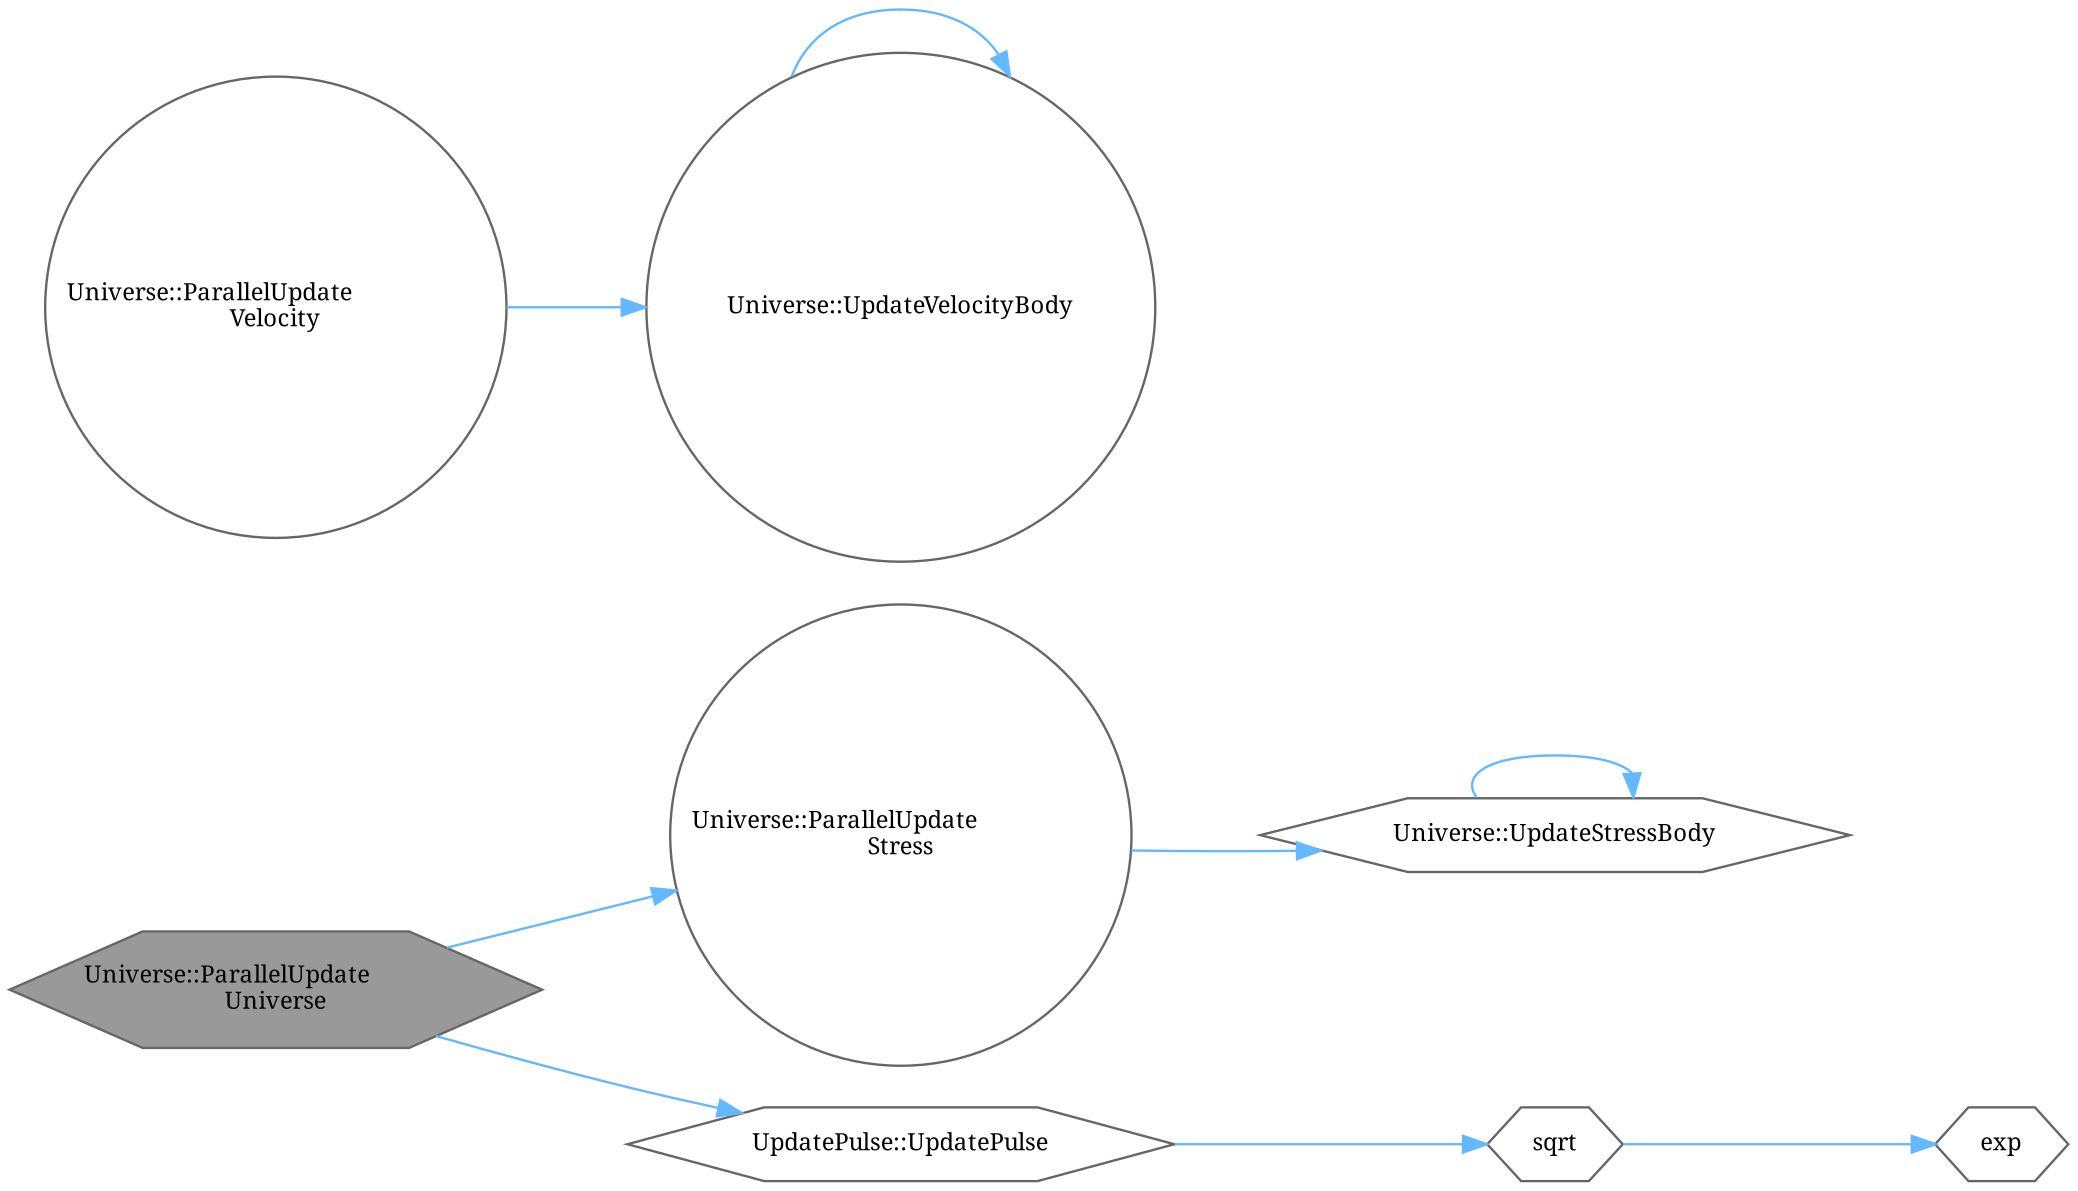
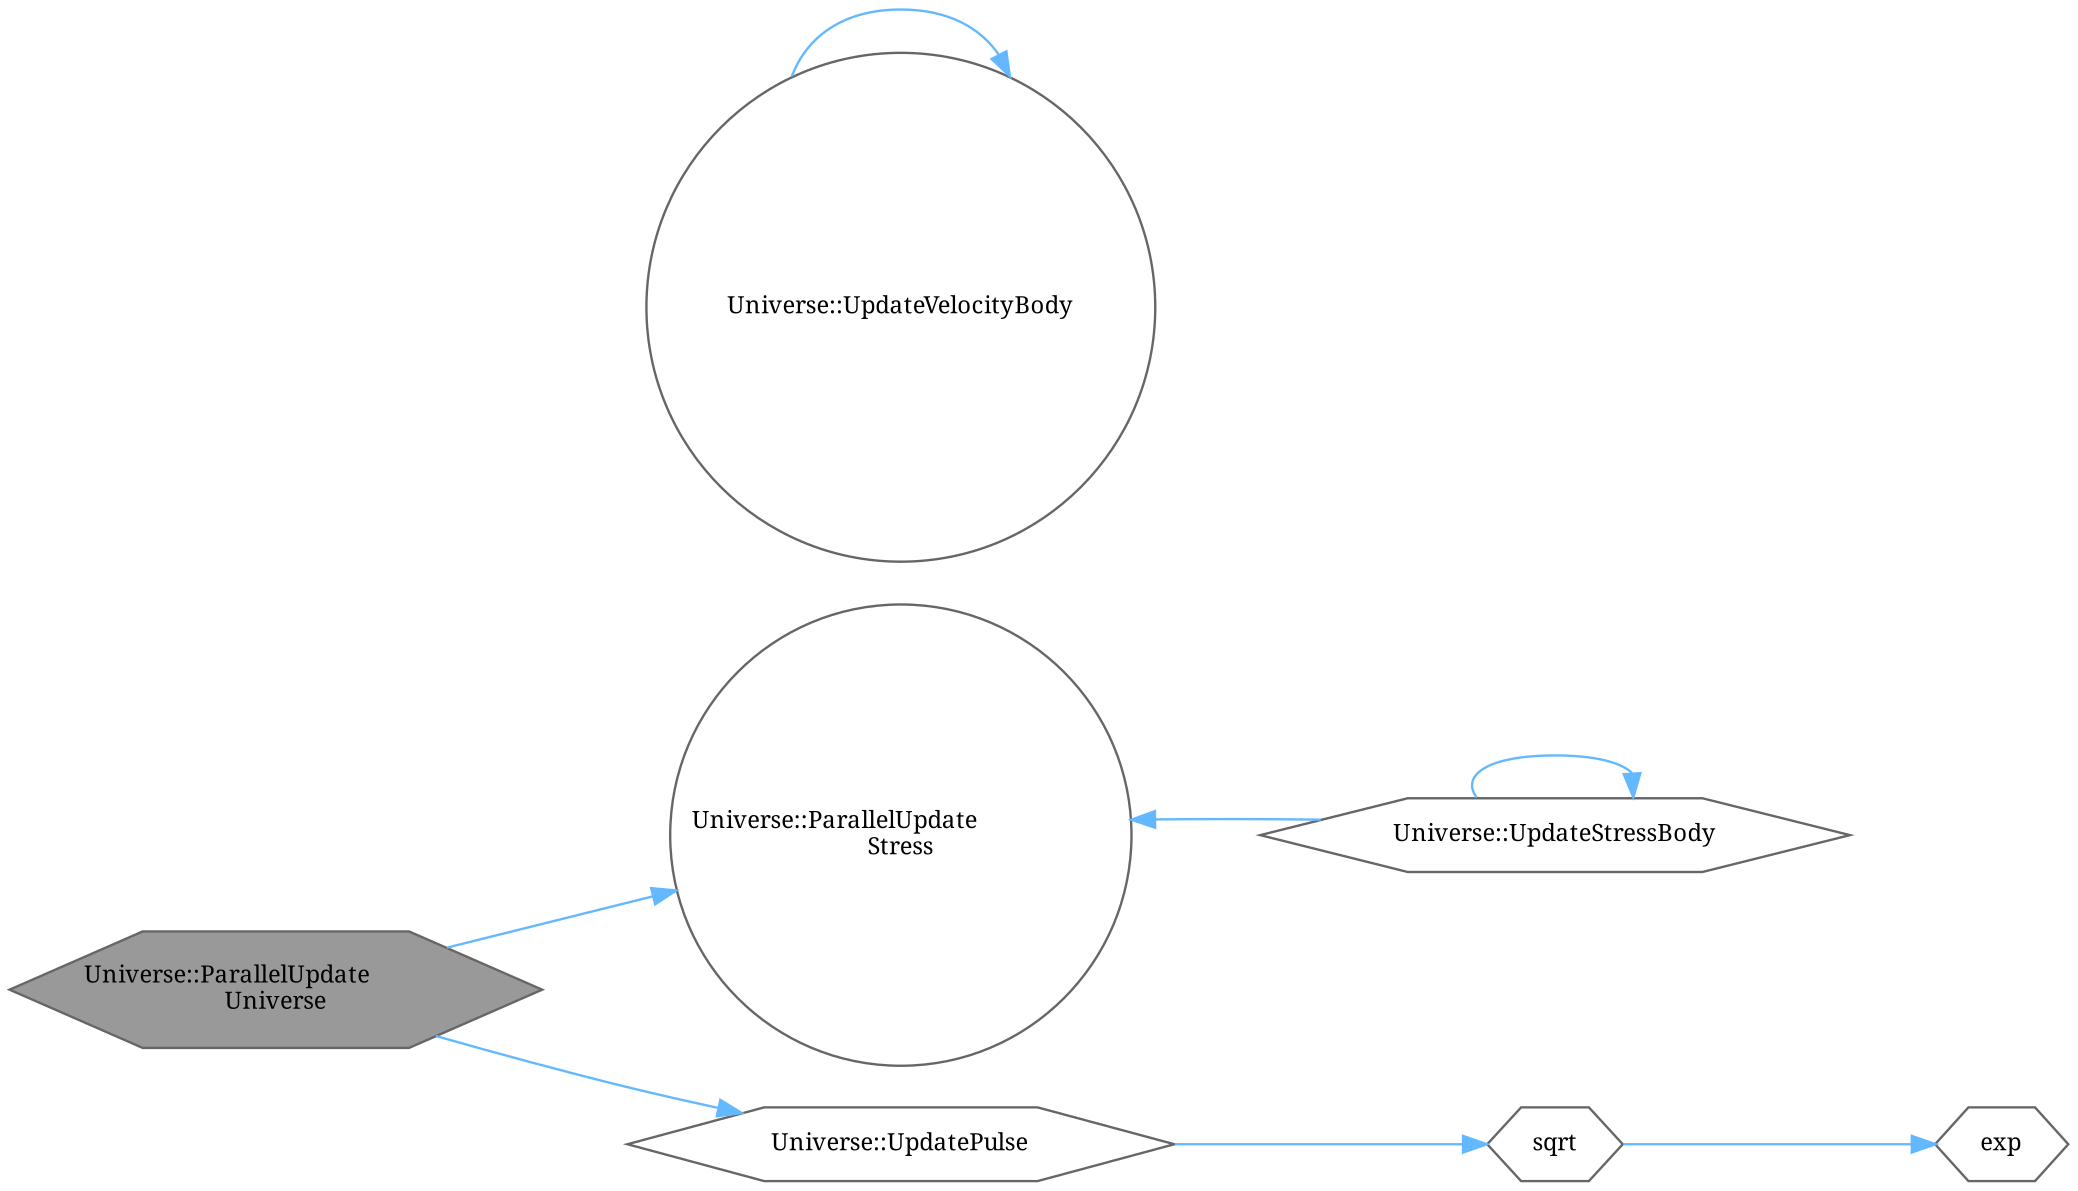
(276, 307) -> none
(1214, 851) -> (1238, 819)
(901, 1144) -> (901, 1144)
